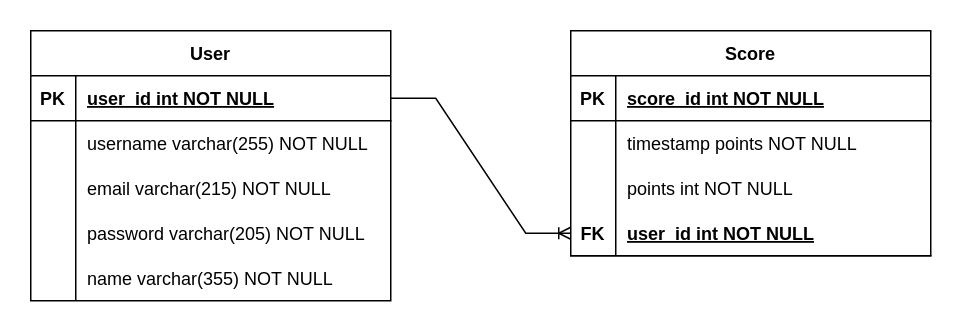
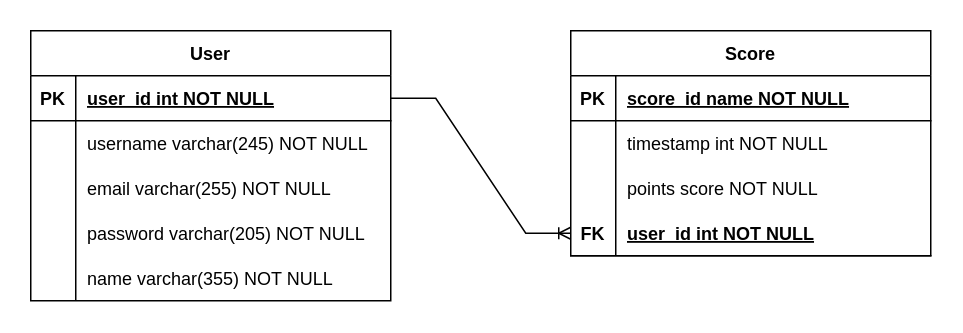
(721, 99) -> (729, 99)
(231, 144) -> (231, 144)
(741, 144) -> (726, 144)
(211, 189) -> (211, 189)
(711, 189) -> (723, 189)
